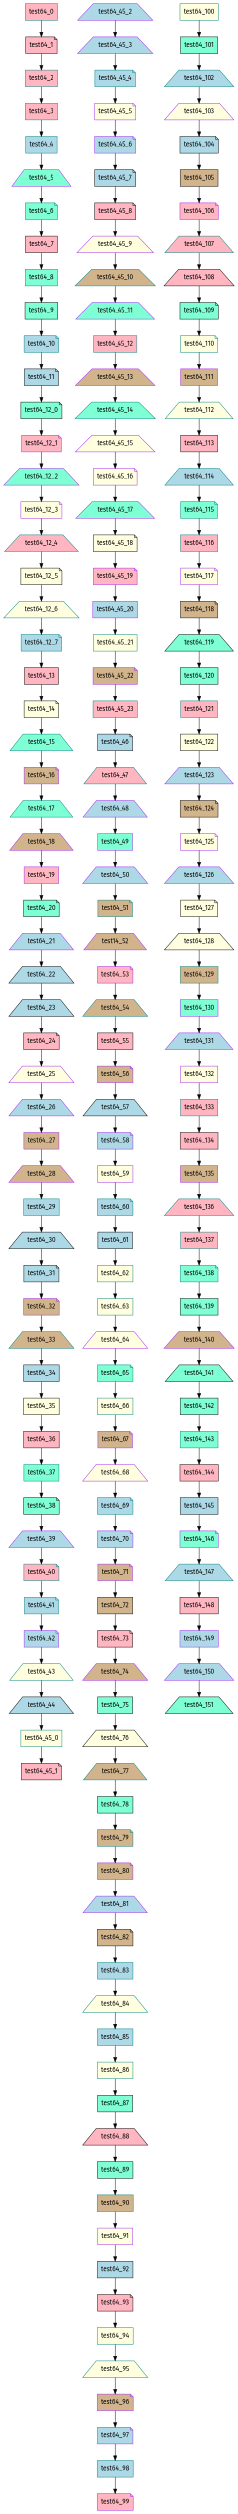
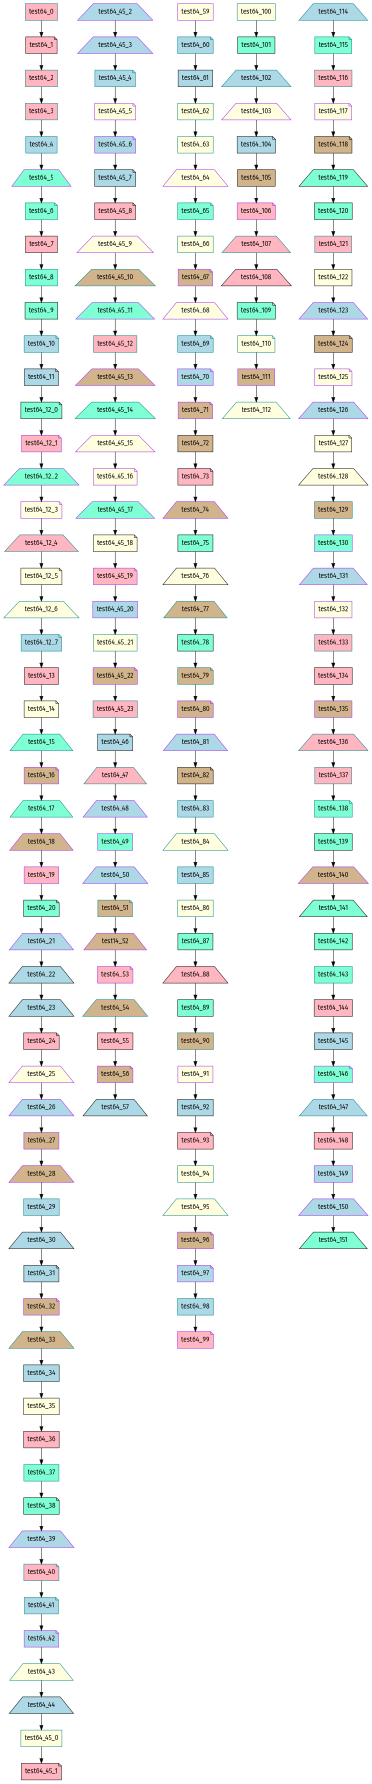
(199, 444) -> none
(115, 1141) -> none
